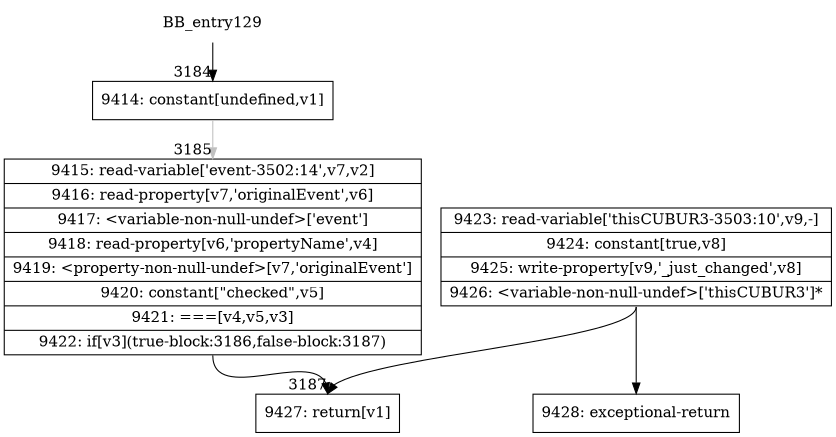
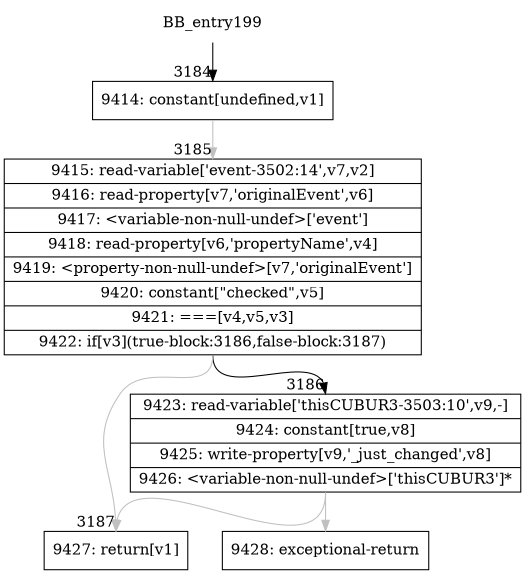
(213, 23) -> (213, 23)
(636, 345) -> (326, 513)
(487, 349) -> (226, 513)
none -> (264, 375)
(265, 375) -> (115, 403)
